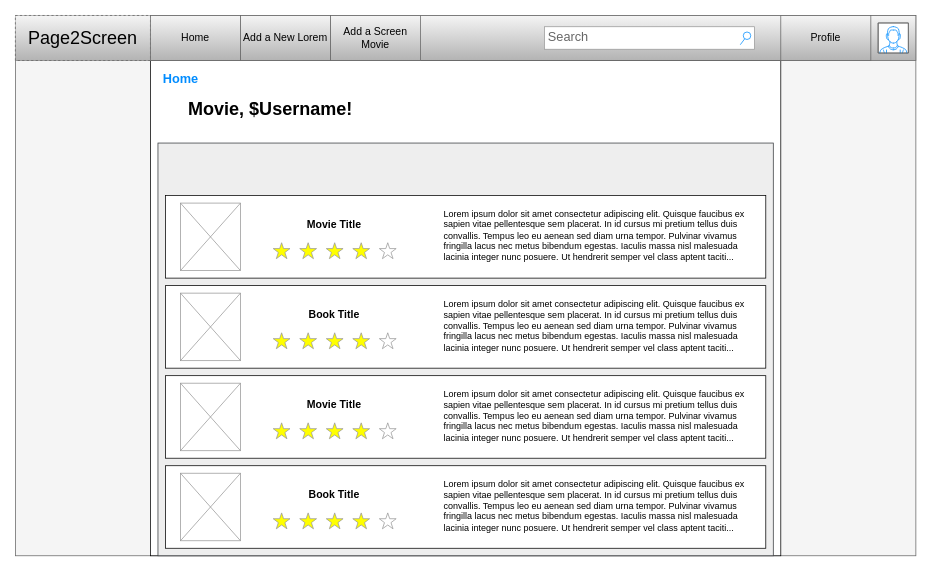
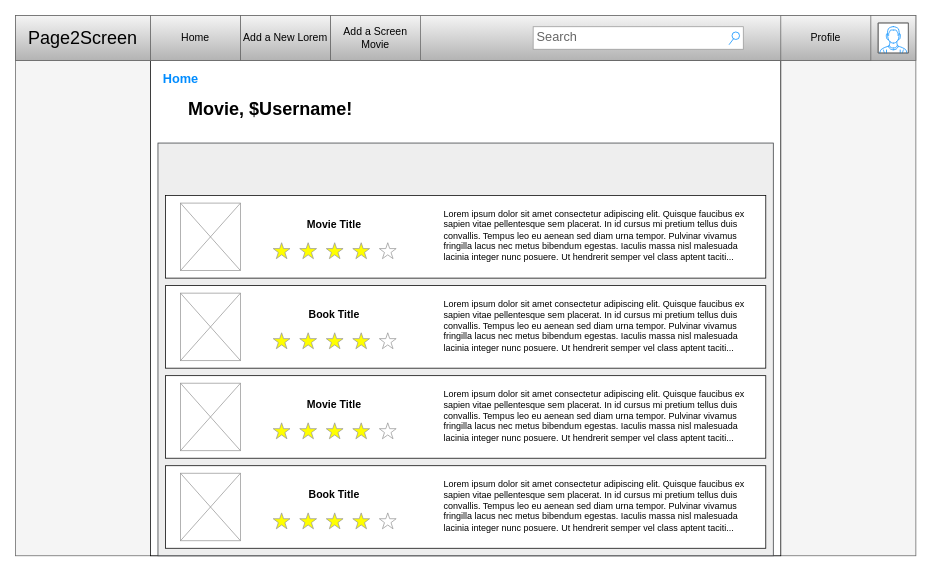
(83, 38) -> (83, 38)
(649, 38) -> (638, 38)
